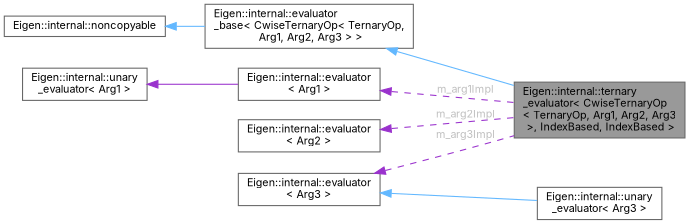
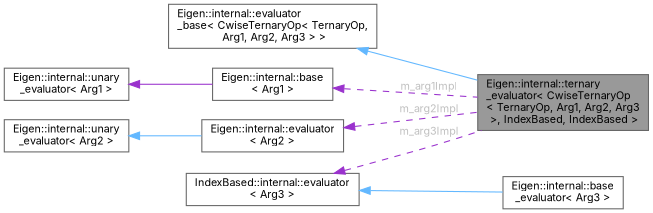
(85, 26) -> none
(309, 84) -> (273, 84)
none -> (67, 136)
(309, 189) -> (273, 189)
(600, 203) -> (563, 193)
